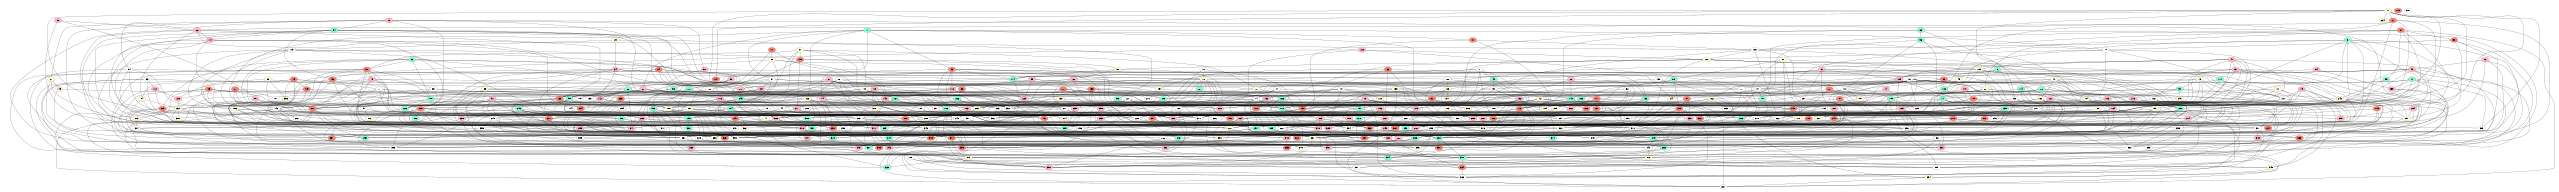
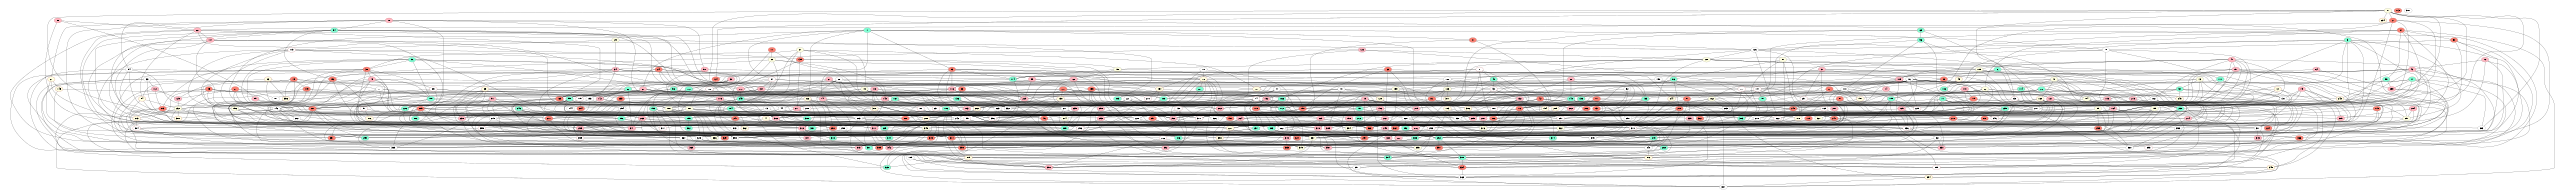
(2225, 90) -> (2254, 95)
(1540, 99) -> (1540, 99)
none -> (2098, 128)
